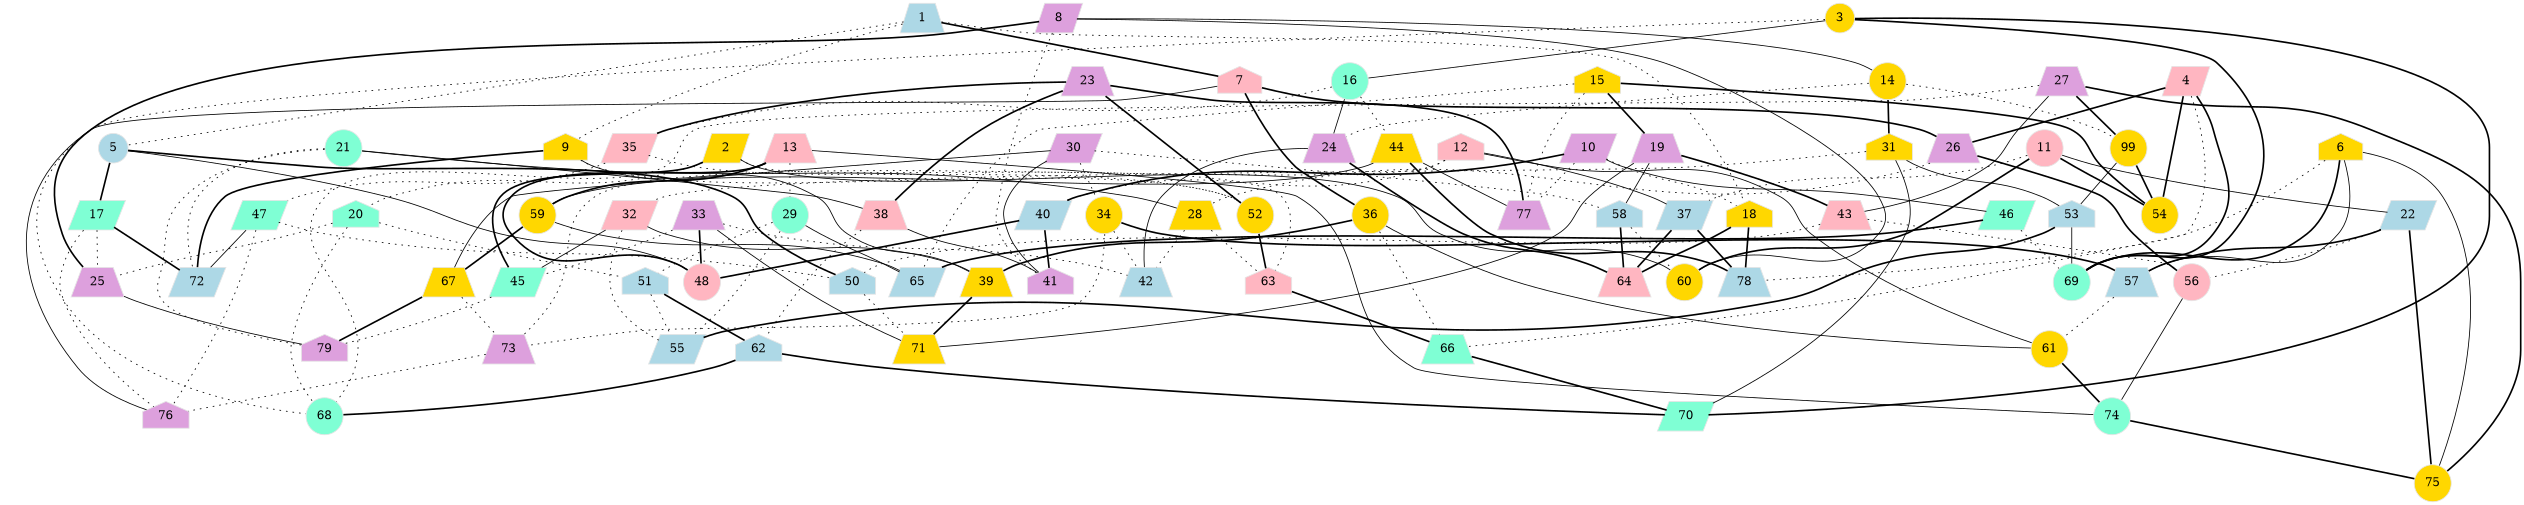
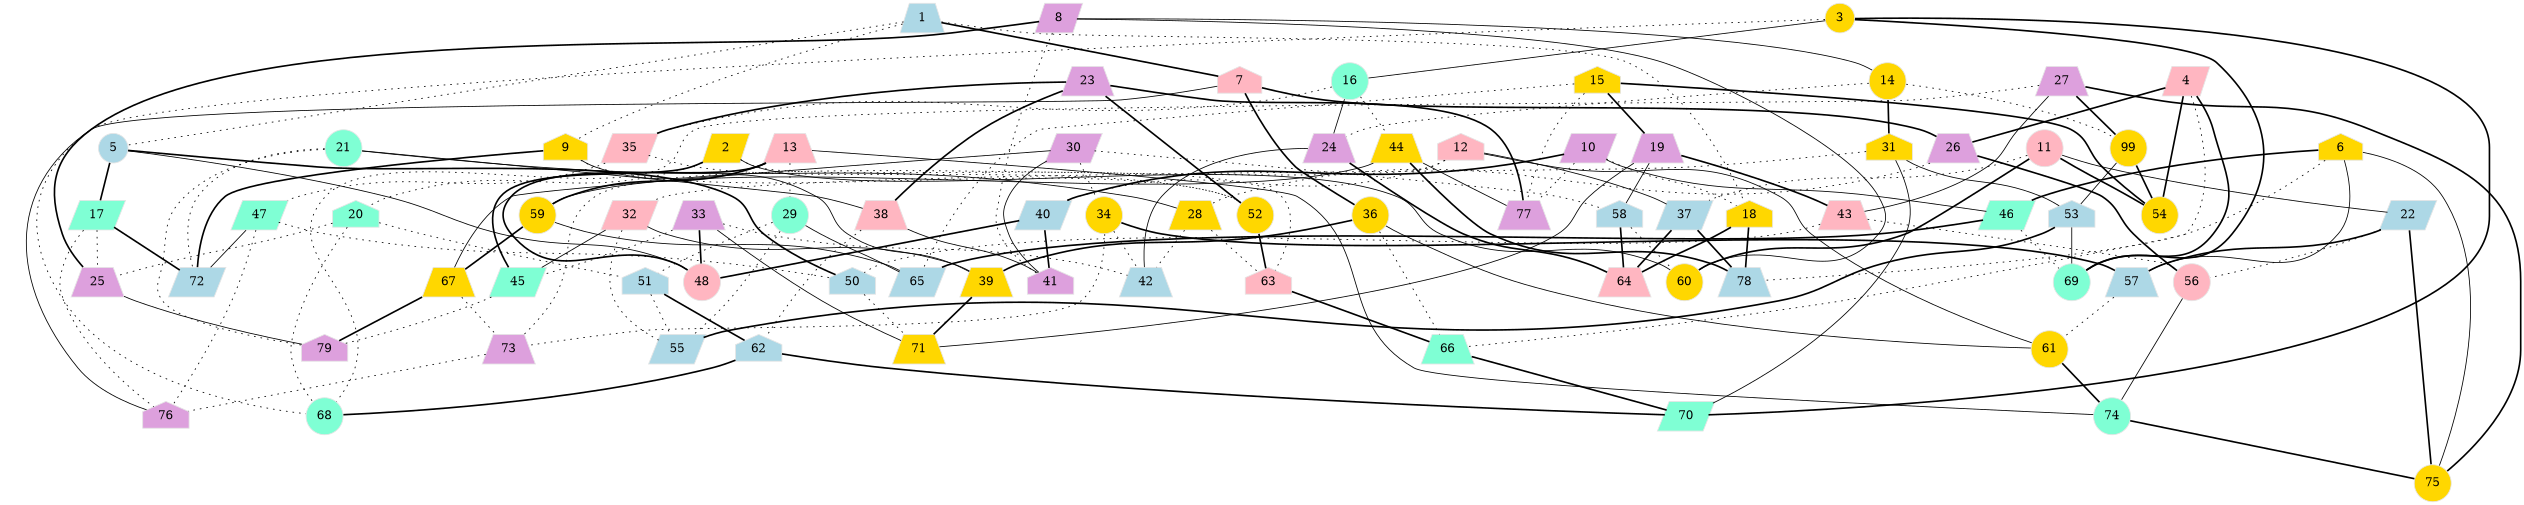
(2262, 256) -> (2181, 165)
